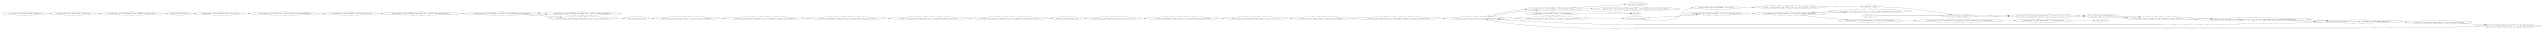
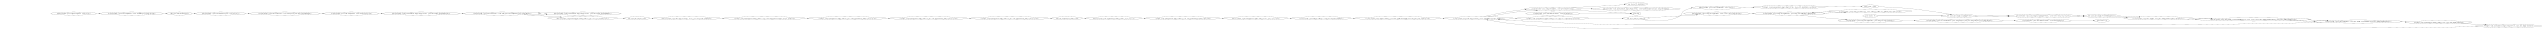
(25, 14) -> none
